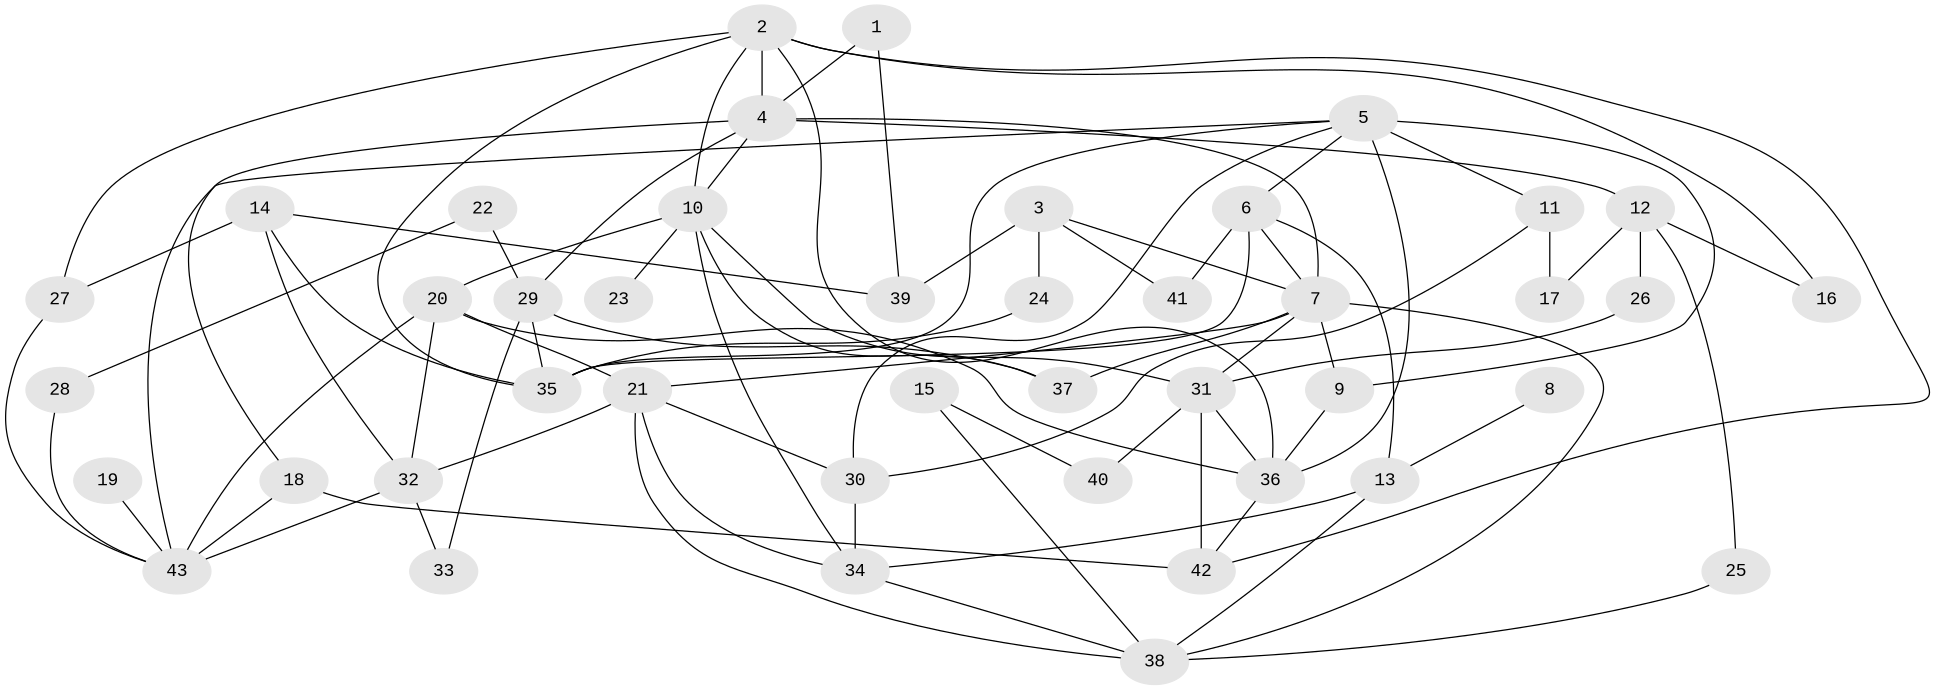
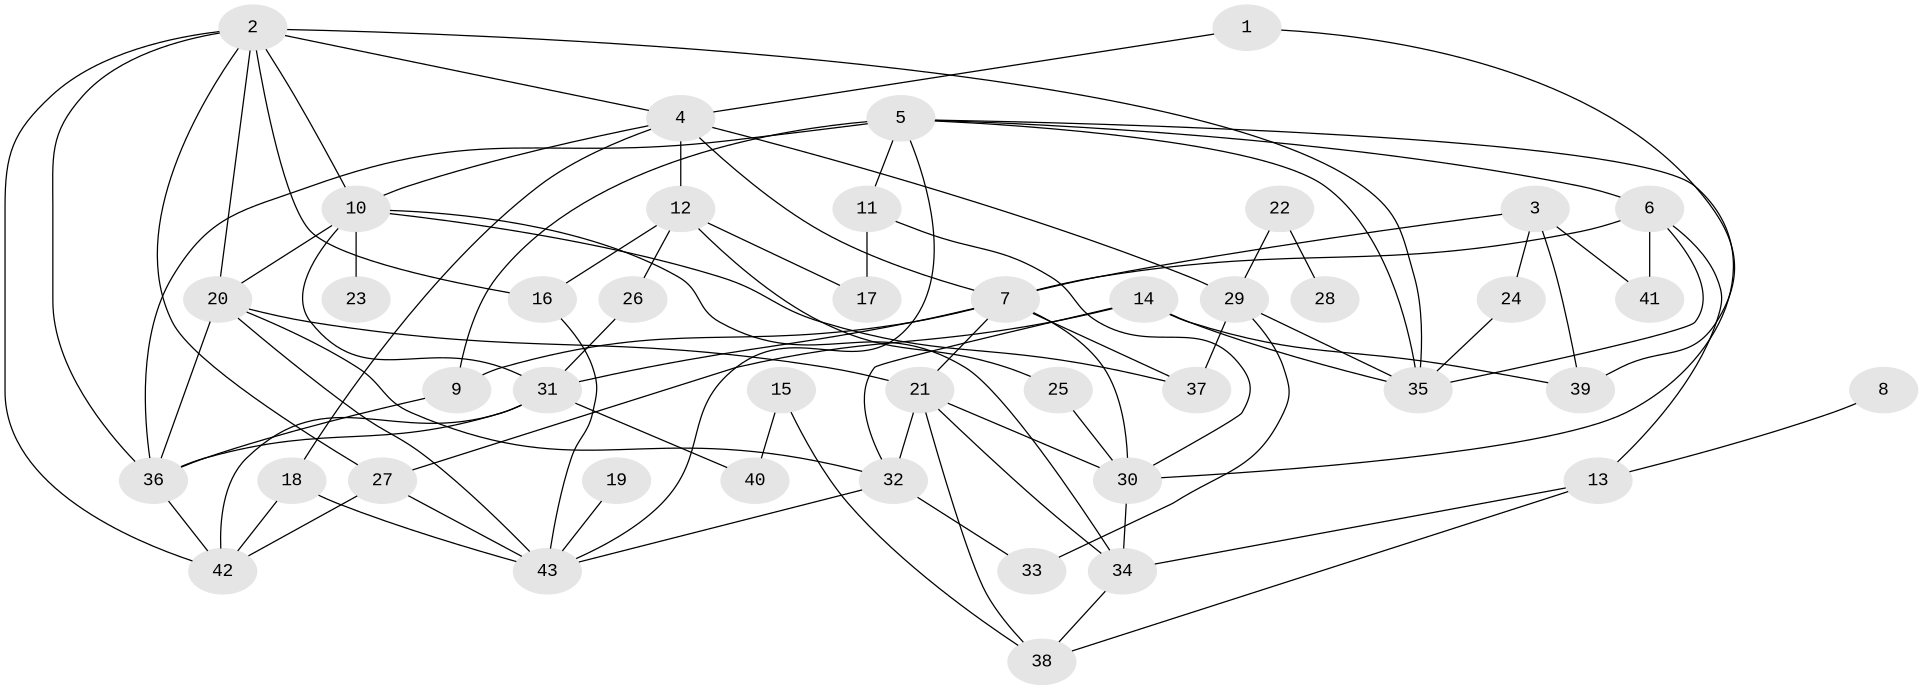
none -> (235, 164)
(1539, 483) -> (1109, 377)
(66, 508) -> (586, 431)
none -> (303, 526)
(1451, 637) -> (1093, 435)
